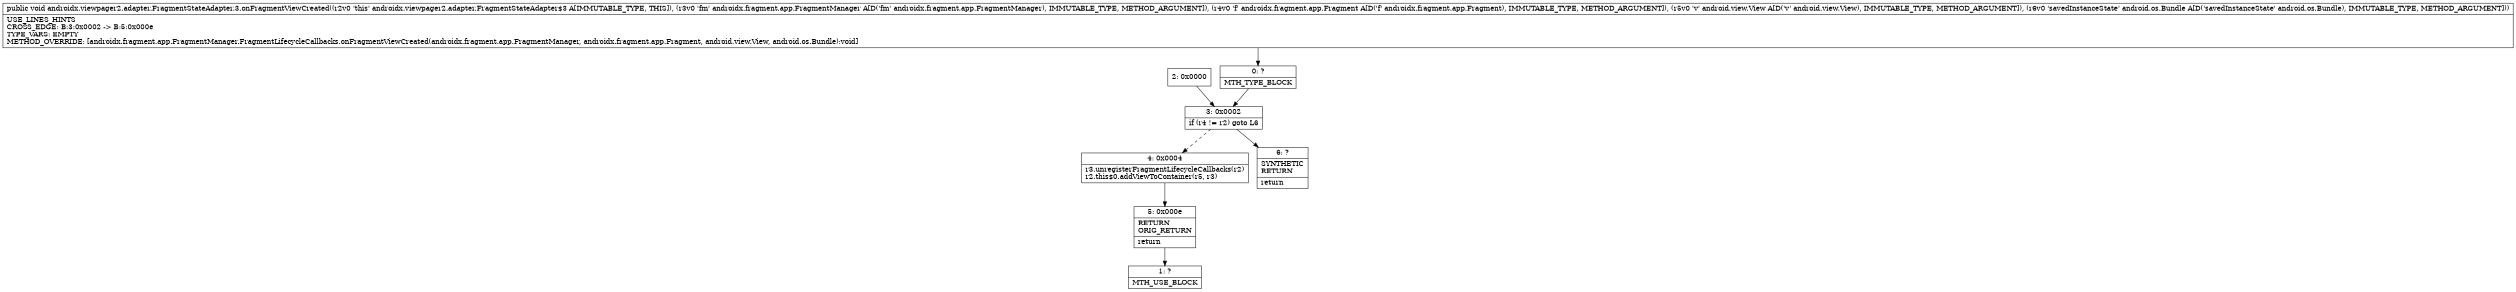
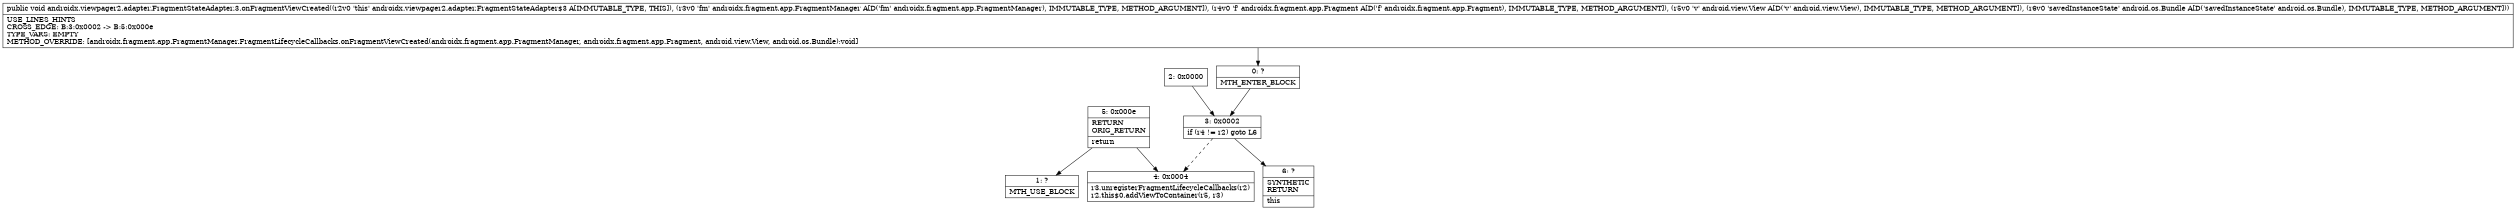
(1258, 83) -> (1258, 83)
(1272, 183) -> (1274, 201)
(1165, 192) -> (1146, 158)
